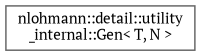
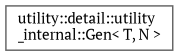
(100, 28) -> (89, 28)
